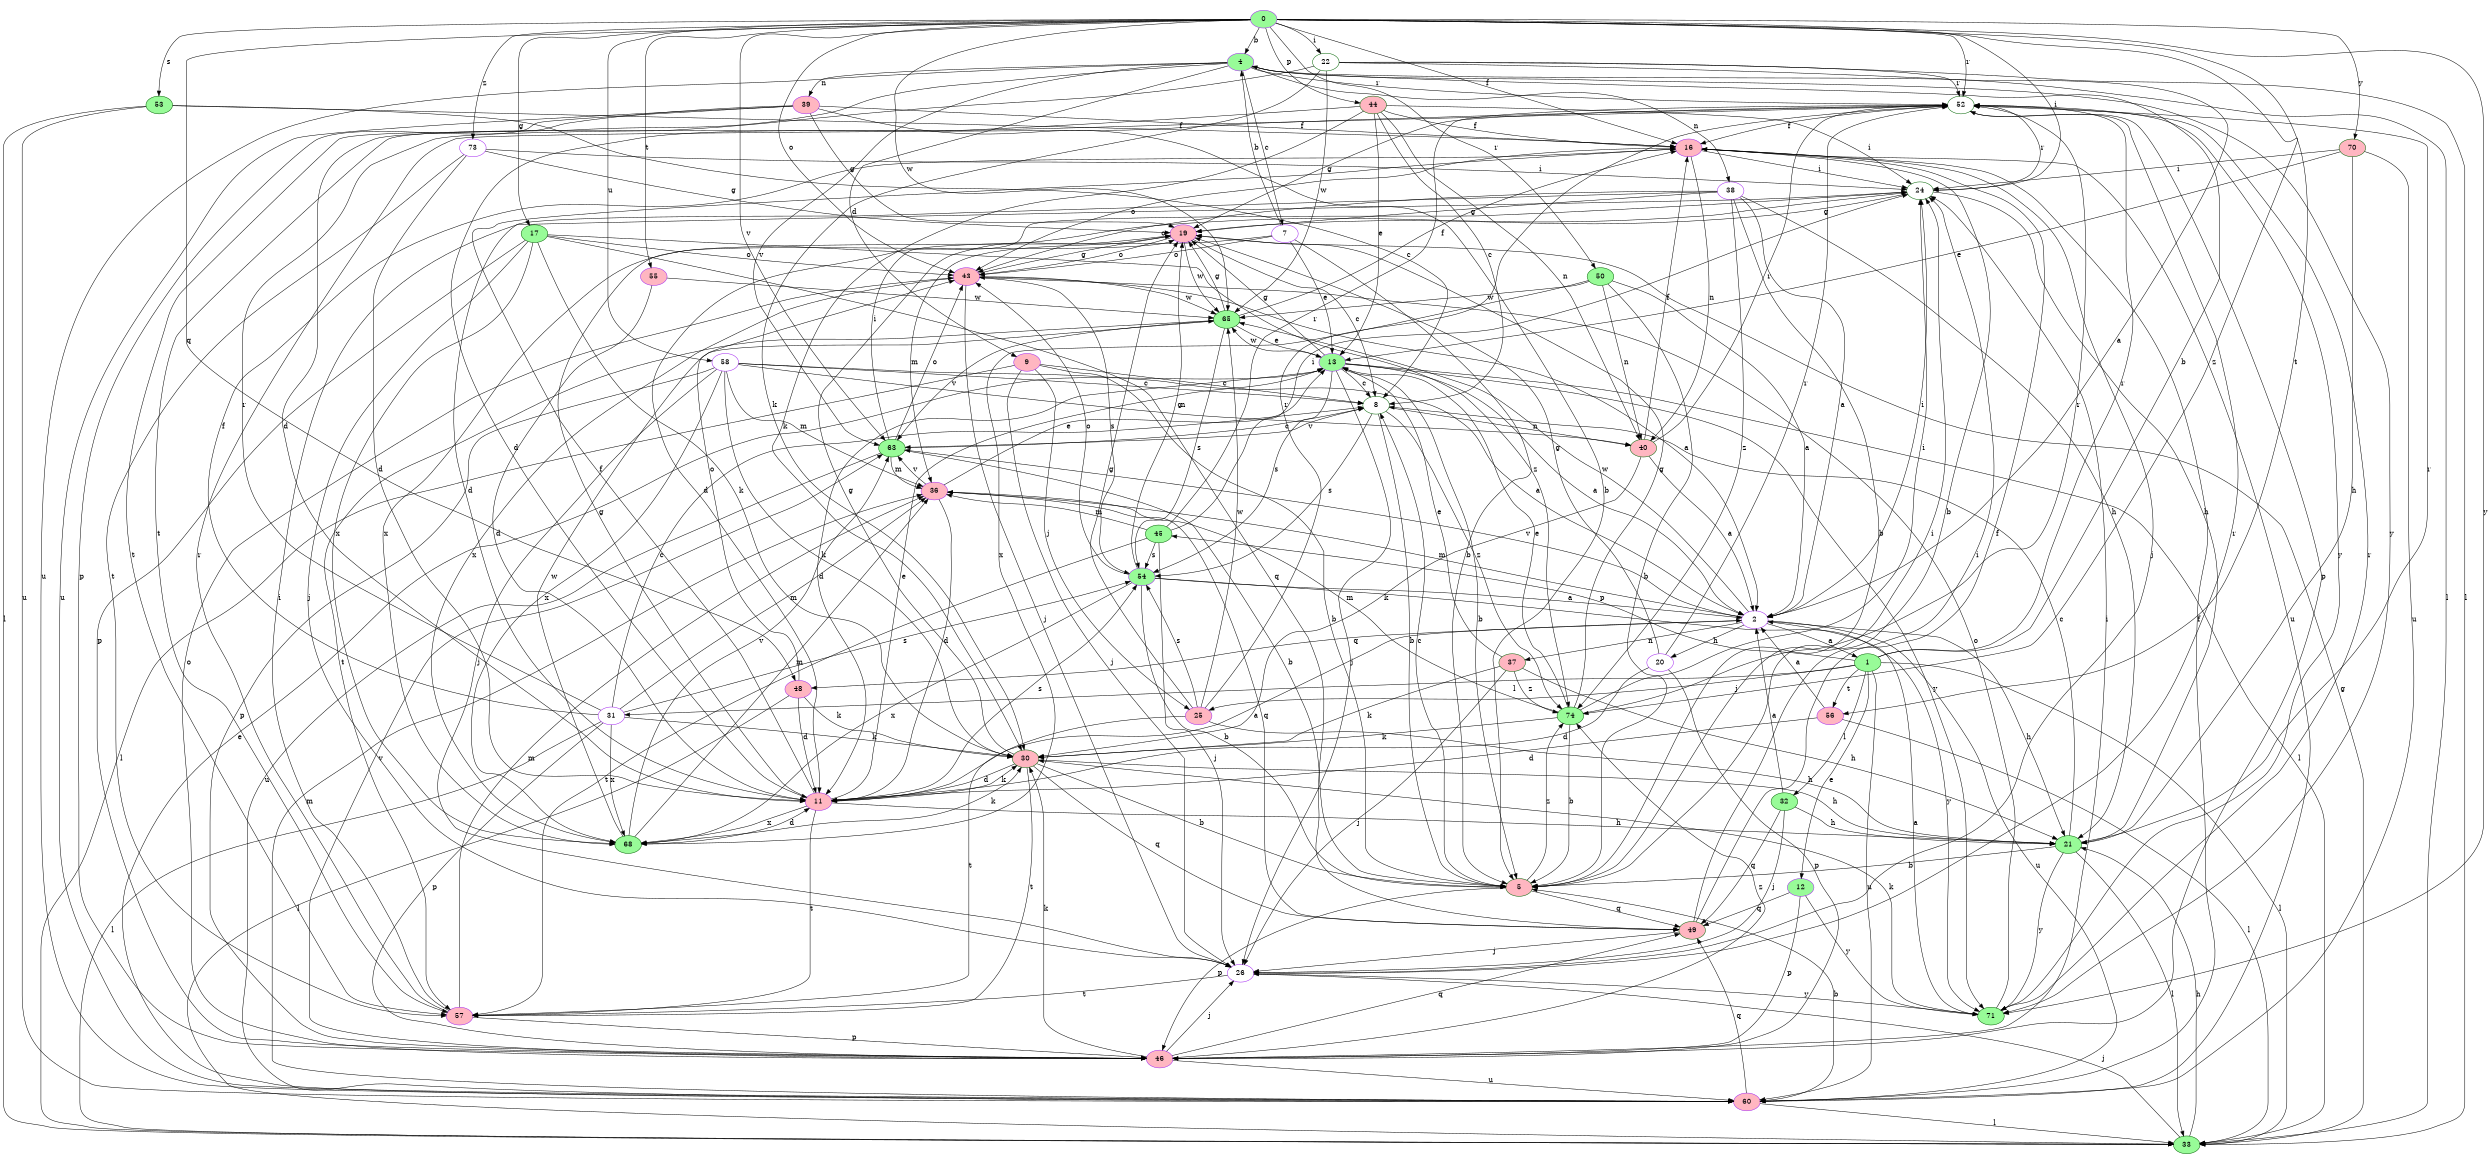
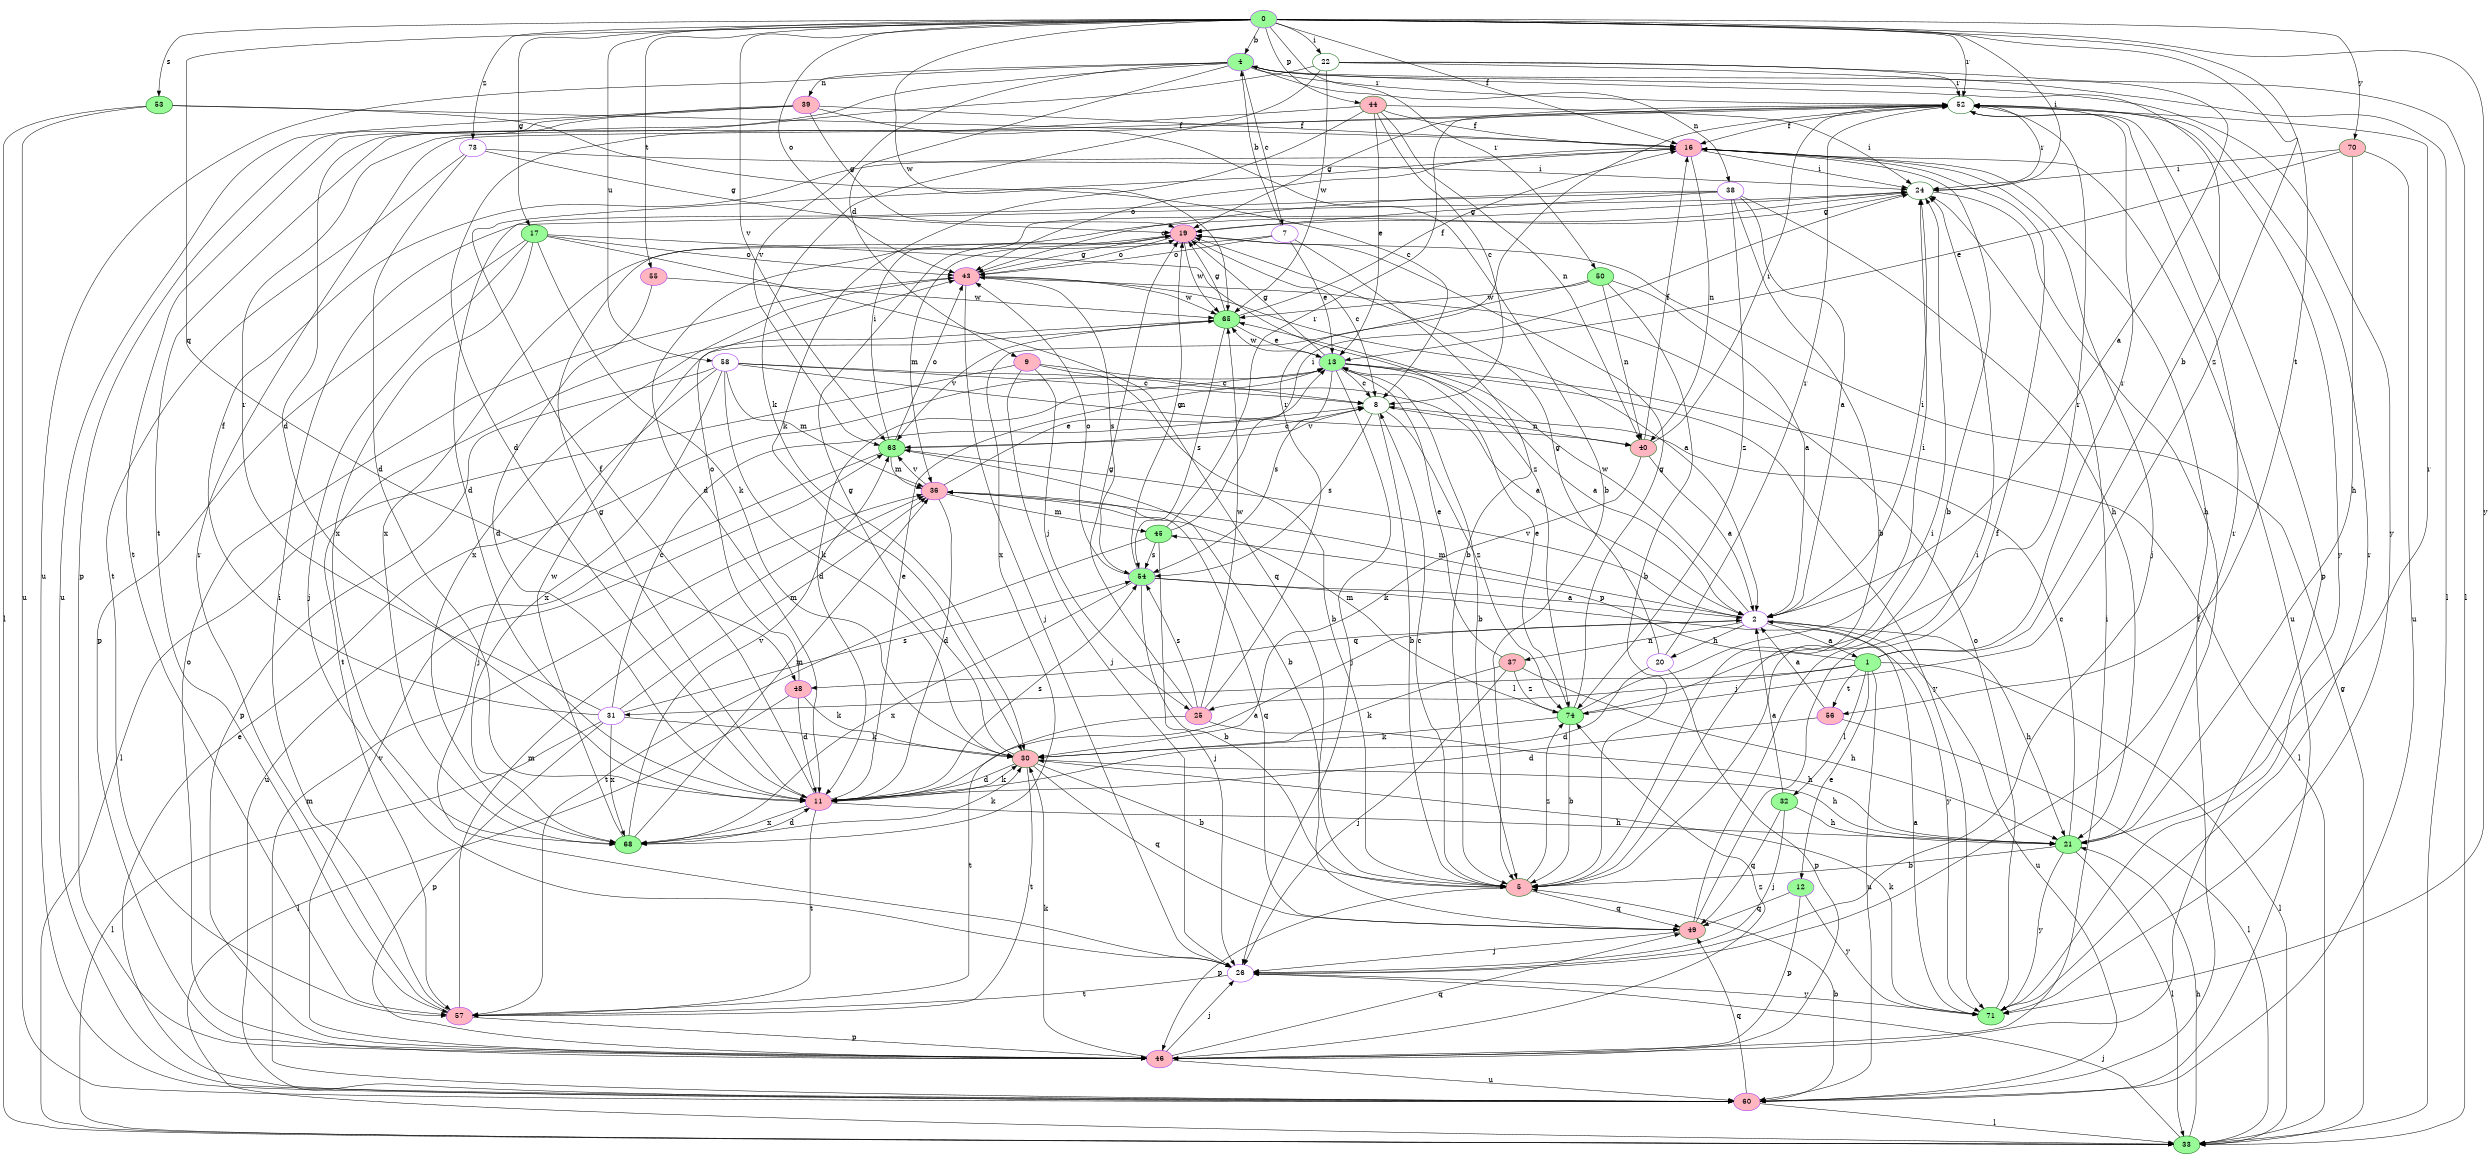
(1050, 507) -> (1039, 513)
